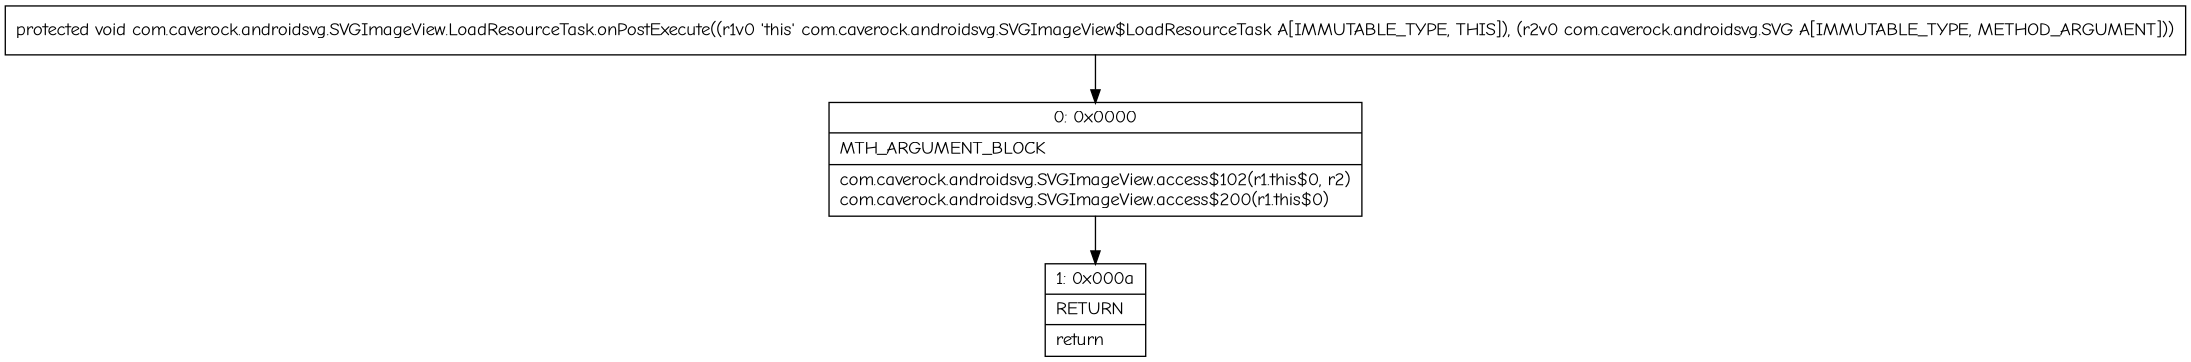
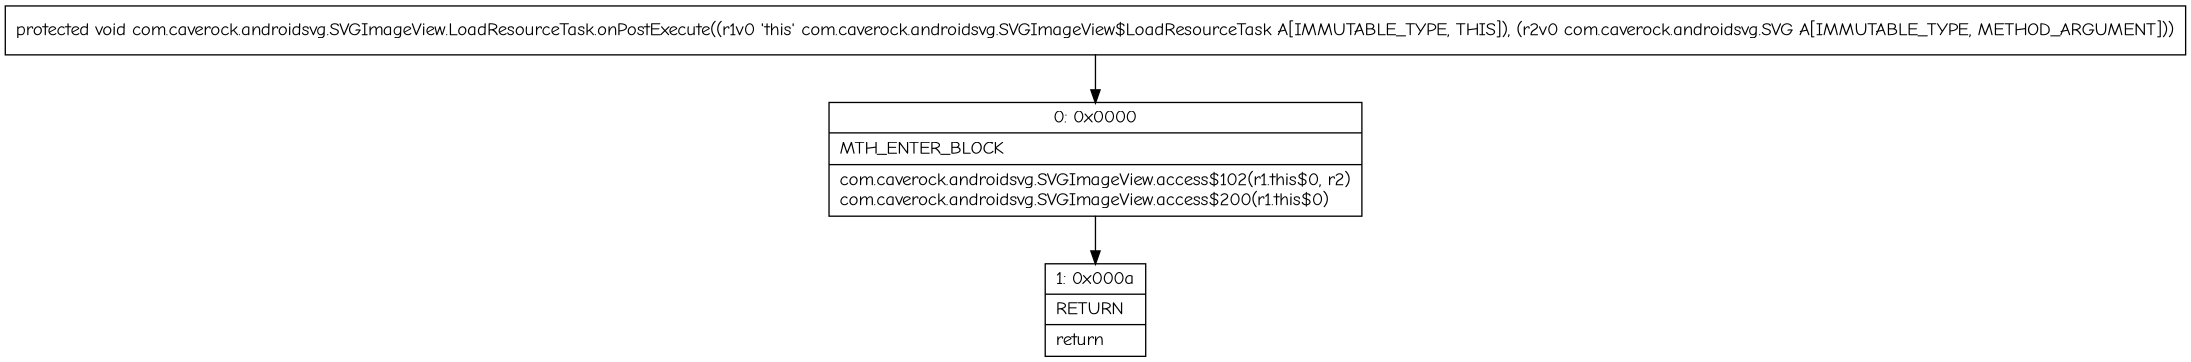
(943, 148) -> (922, 148)
